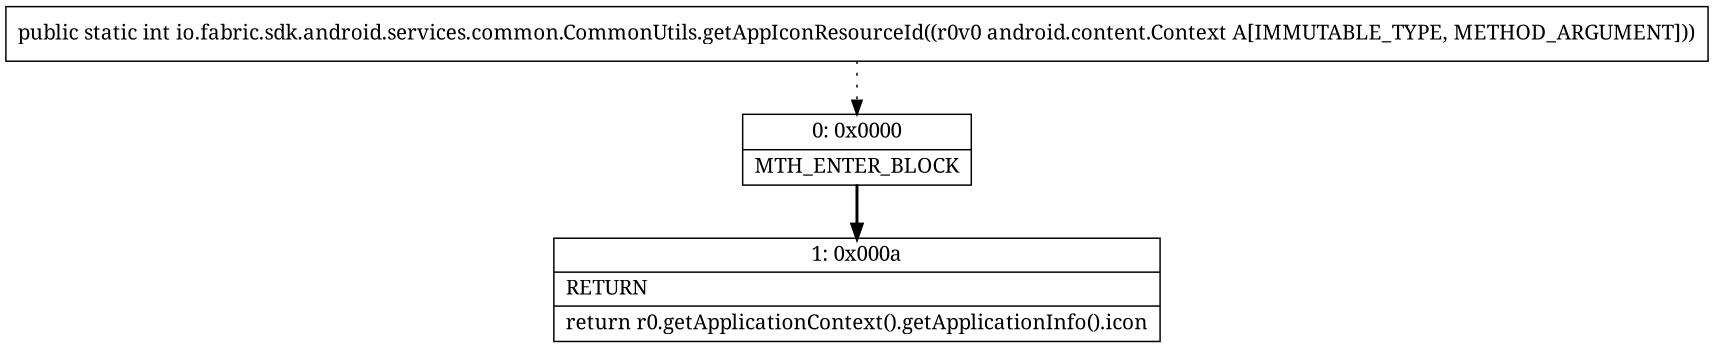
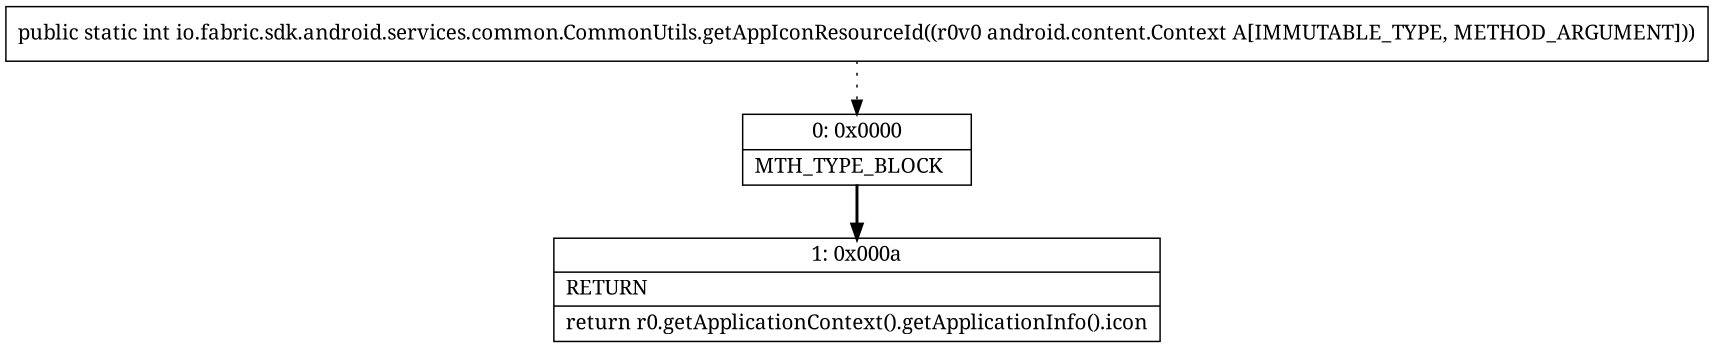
(857, 167) -> (849, 167)
